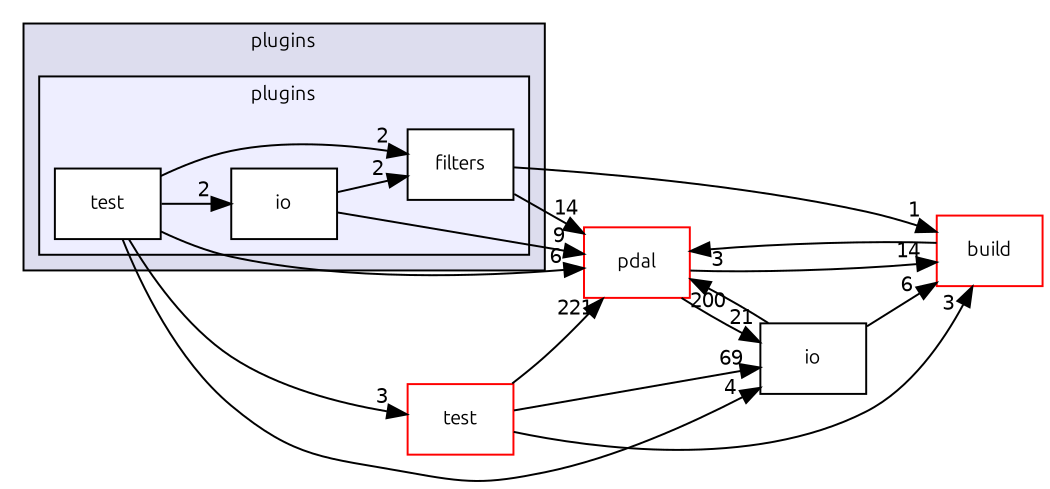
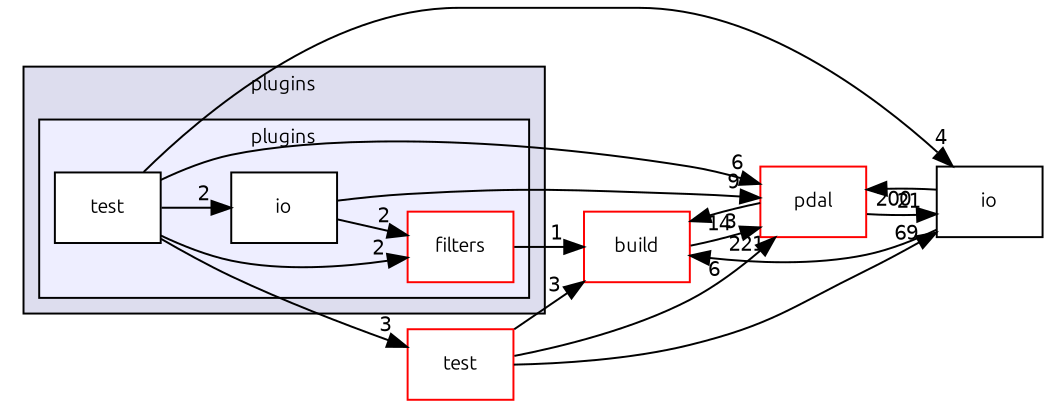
(461, 165) -> (461, 247)
(541, 209) -> none
